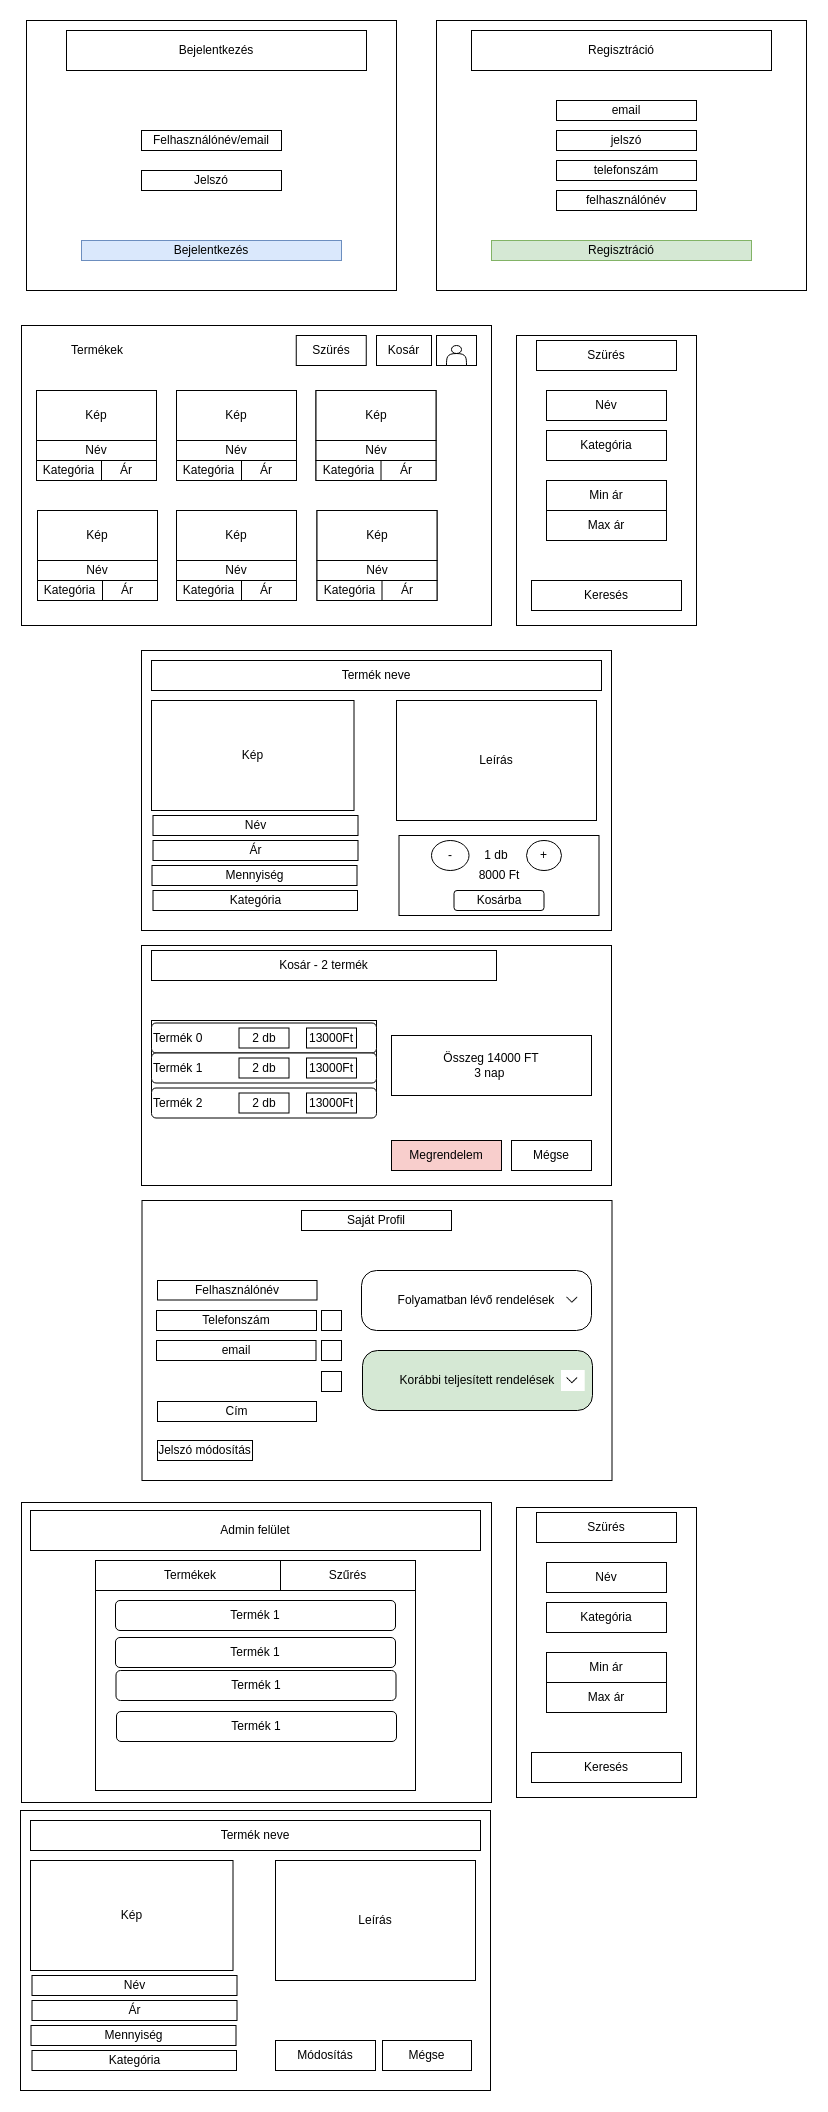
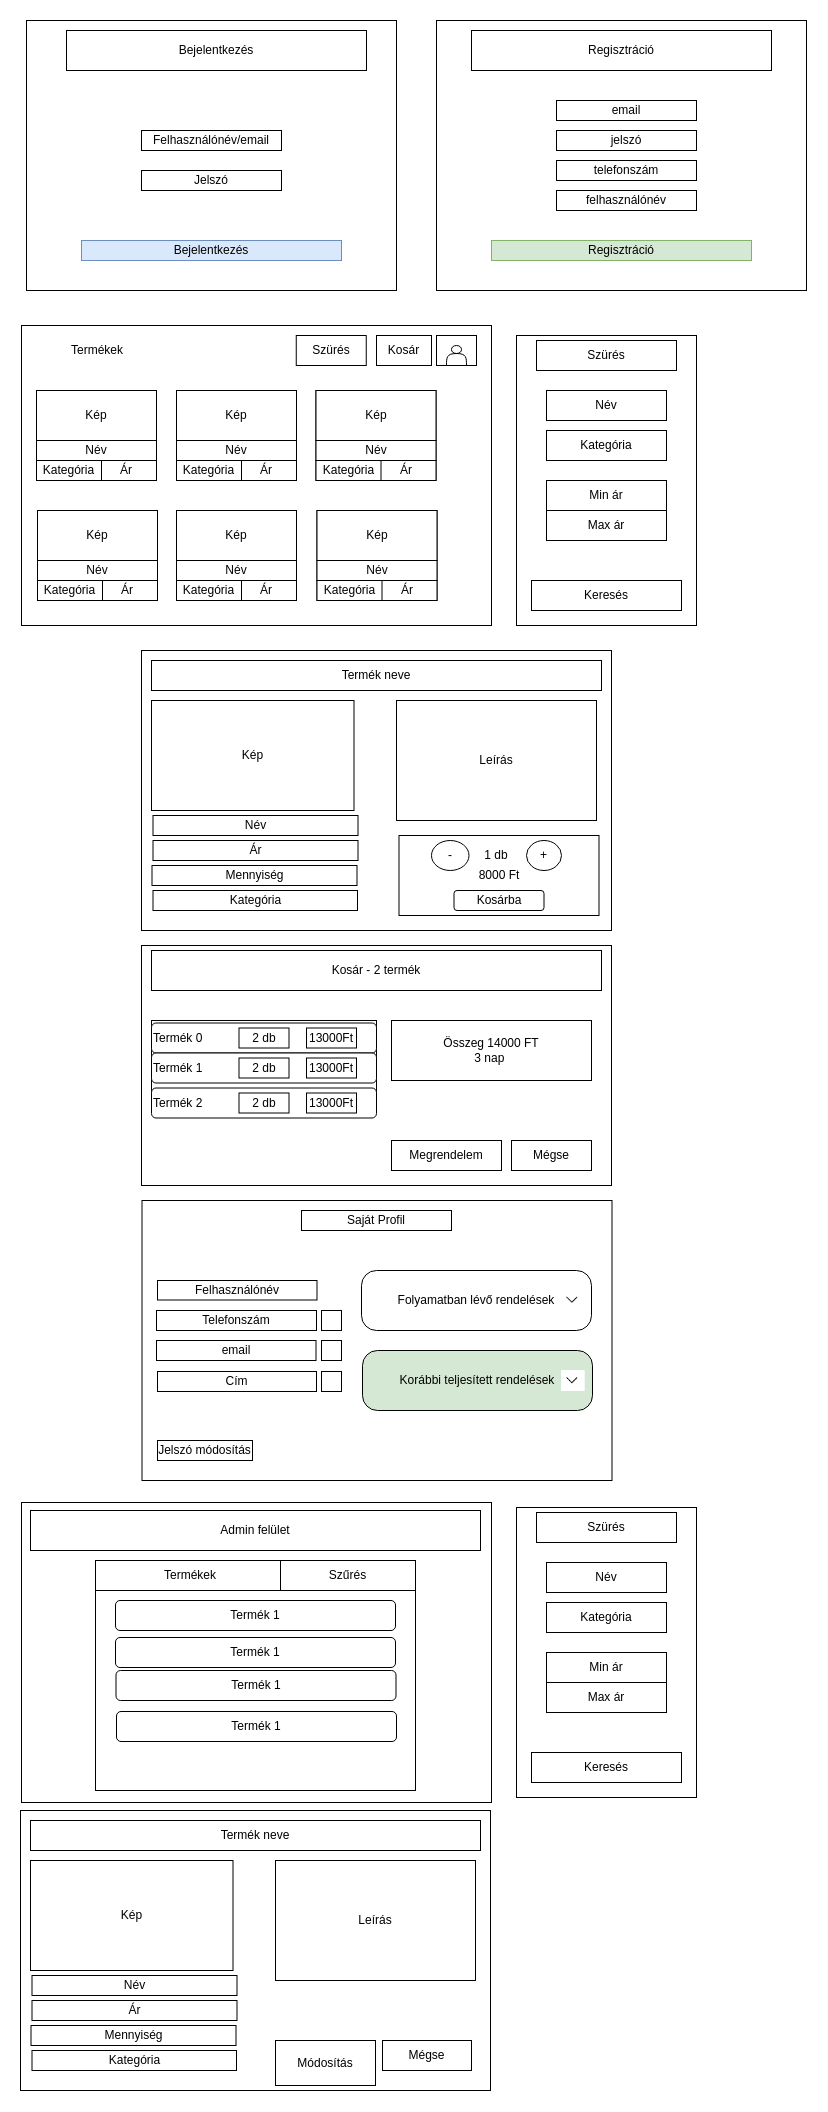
(324, 966) -> (377, 971)
(492, 1066) -> (492, 1051)
(447, 1156) -> (447, 1156)
(237, 1412) -> (237, 1382)
(326, 2056) -> (326, 2063)
